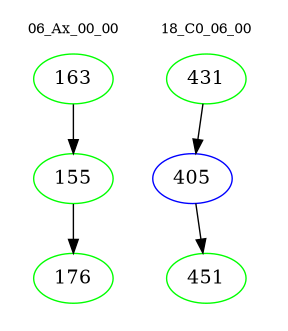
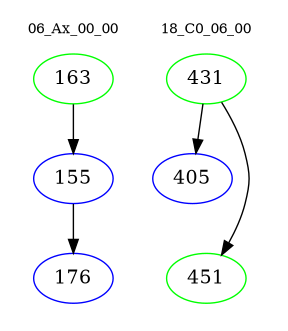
(73, 179) -> (73, 179)
(198, 221) -> (249, 172)
(73, 278) -> (73, 278)
